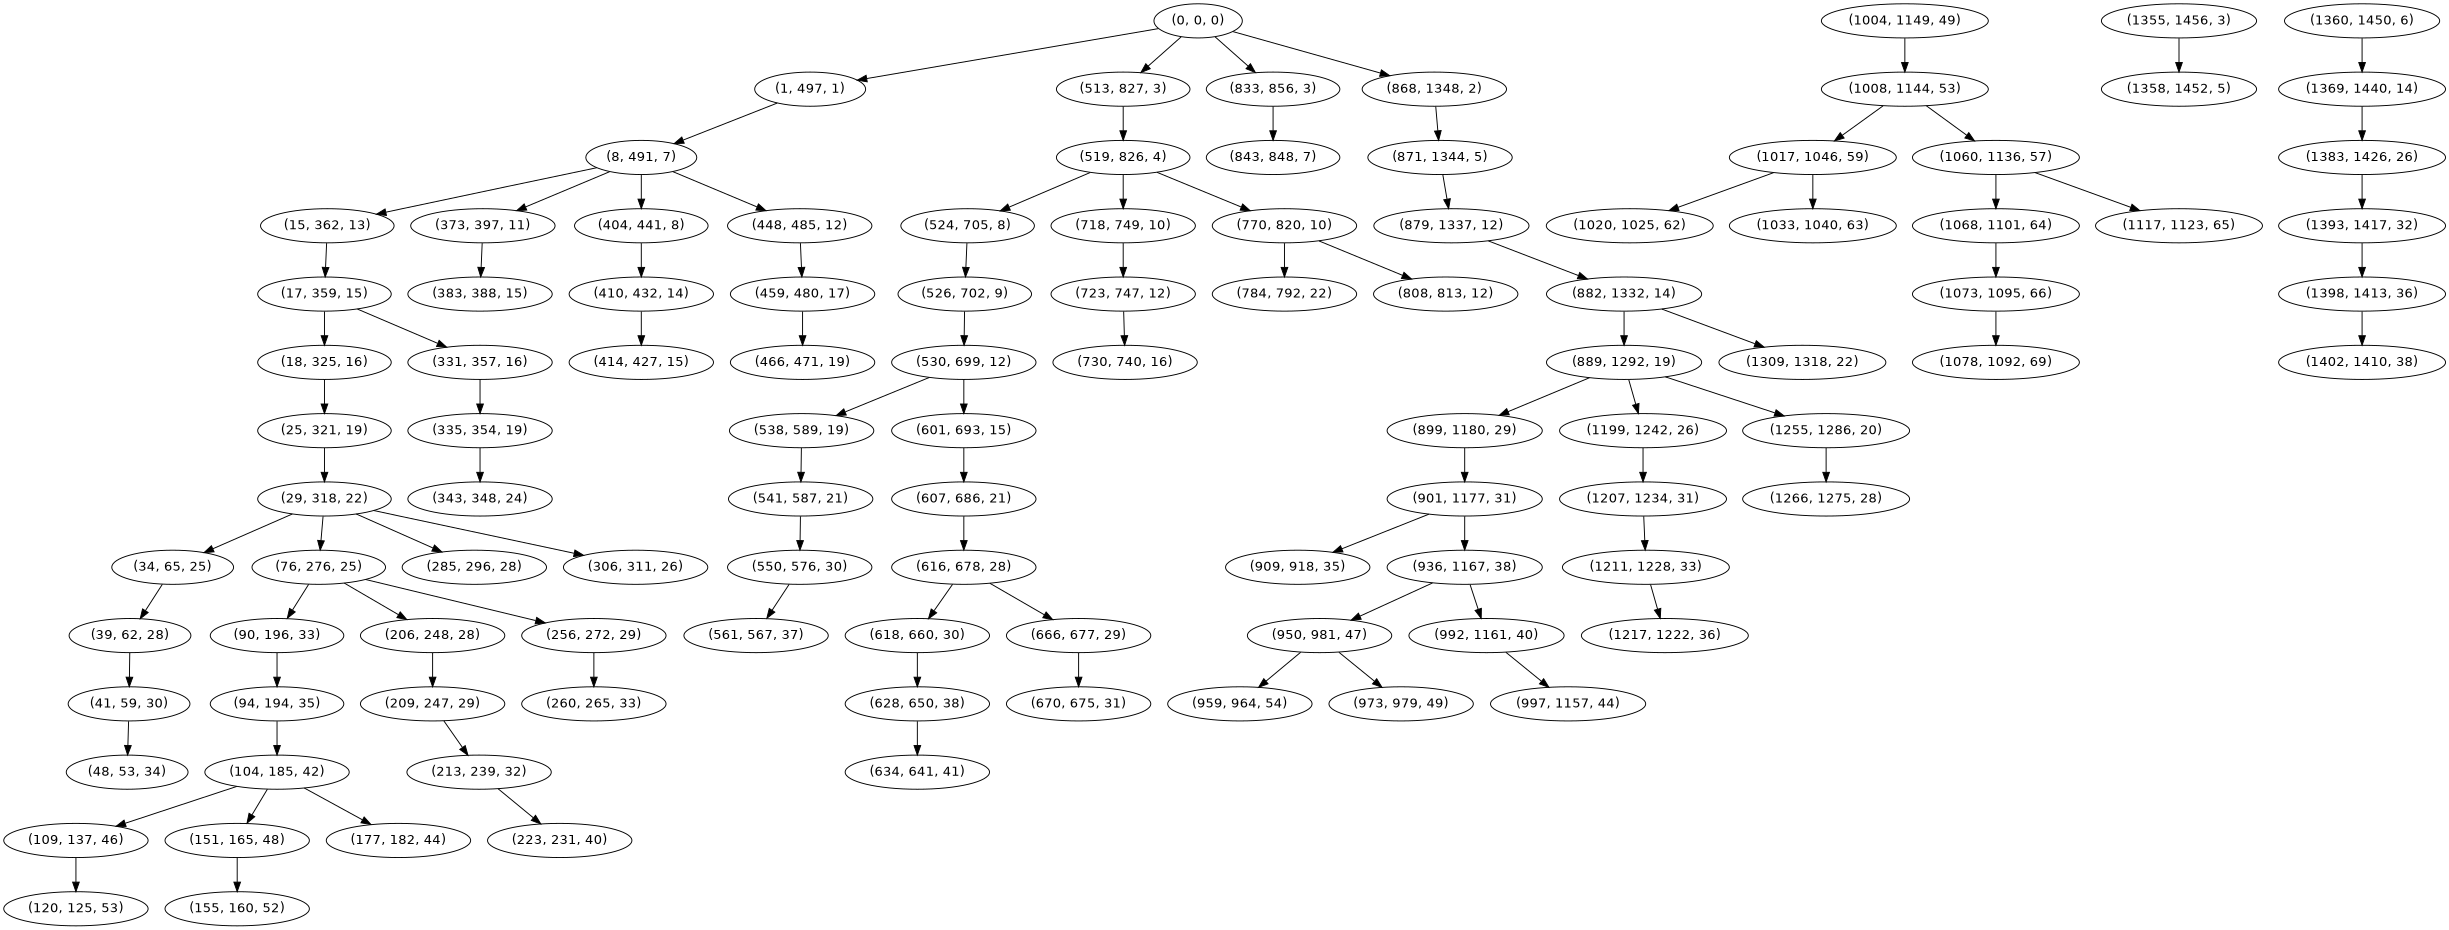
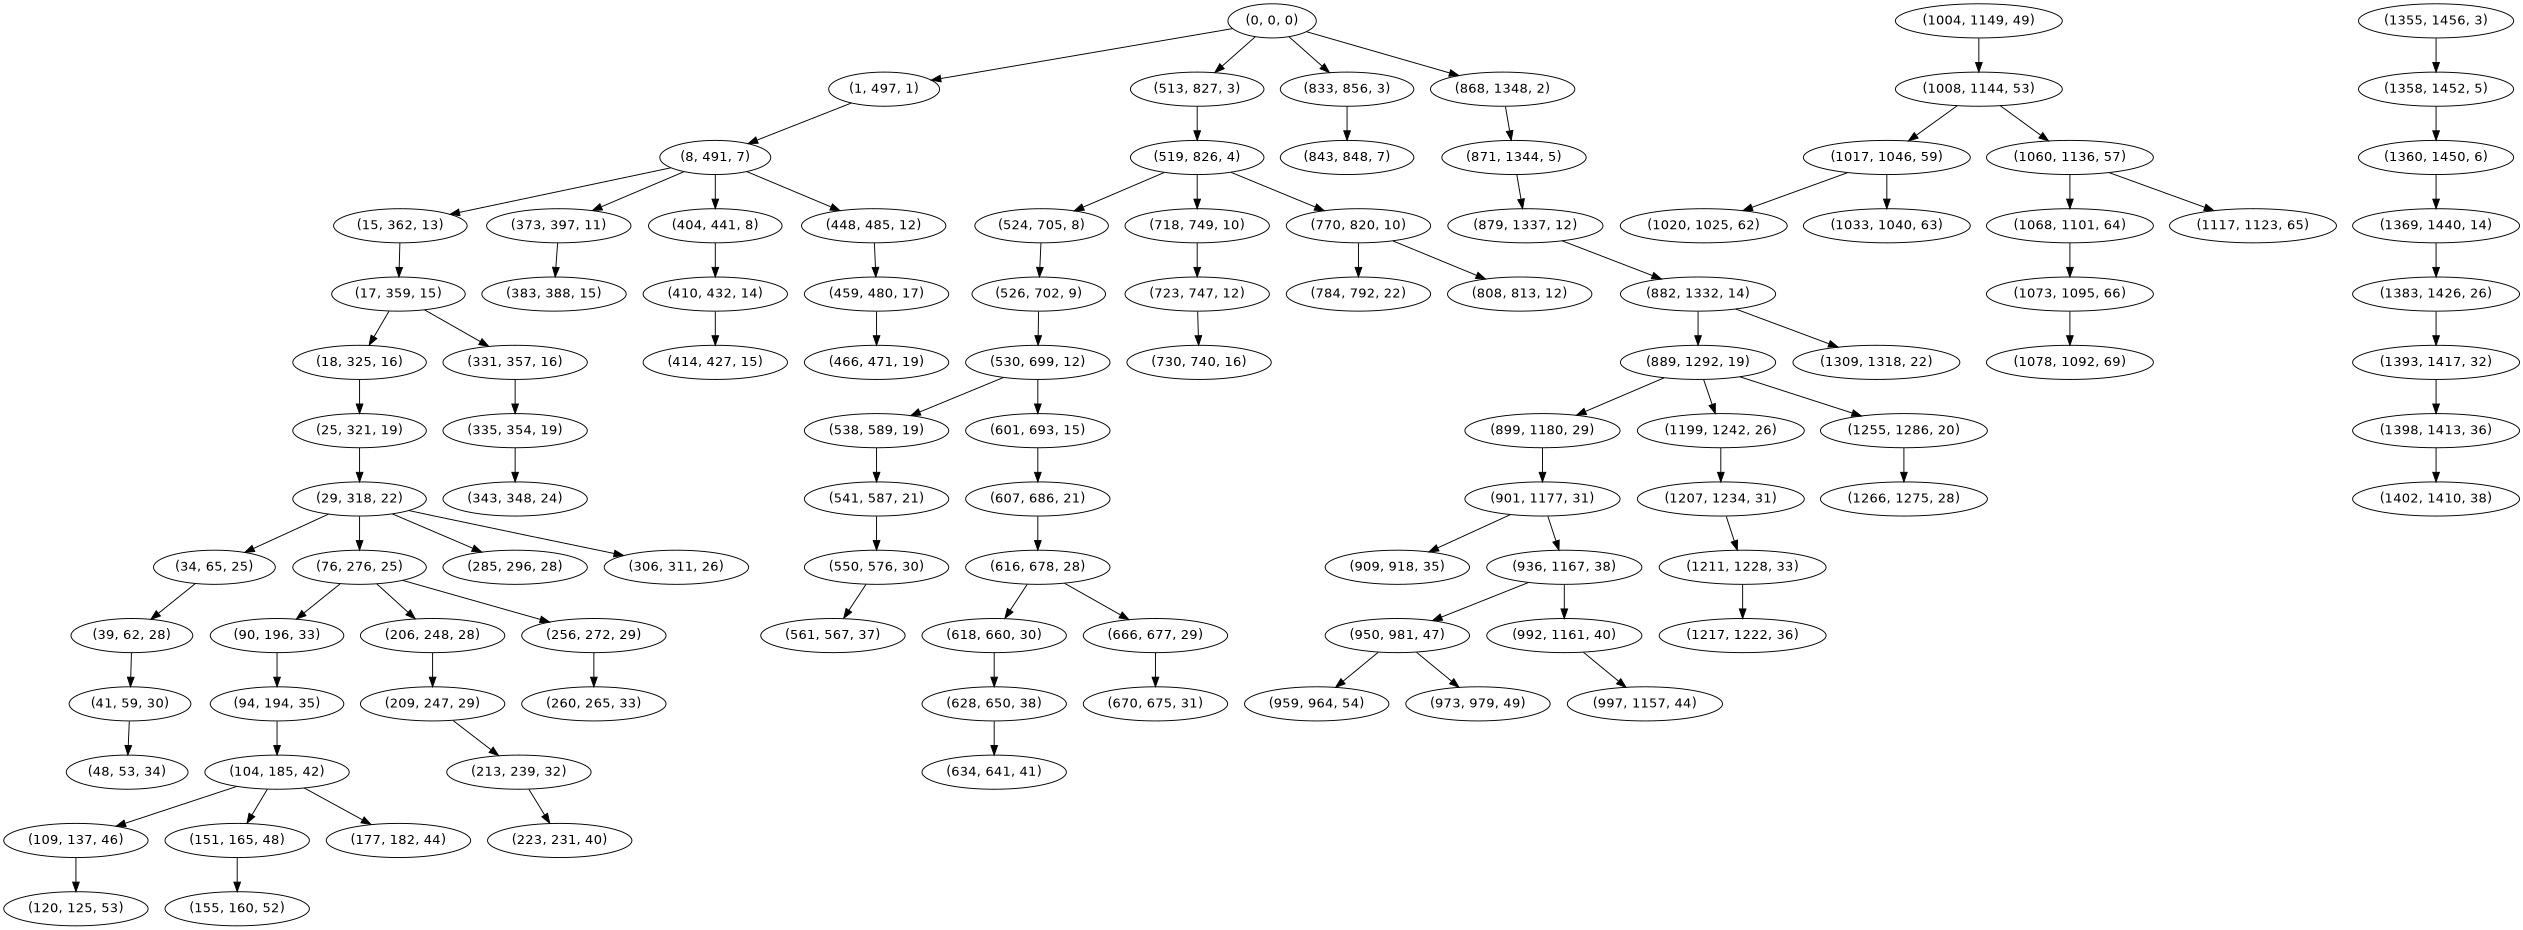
none -> (2436, 119)
